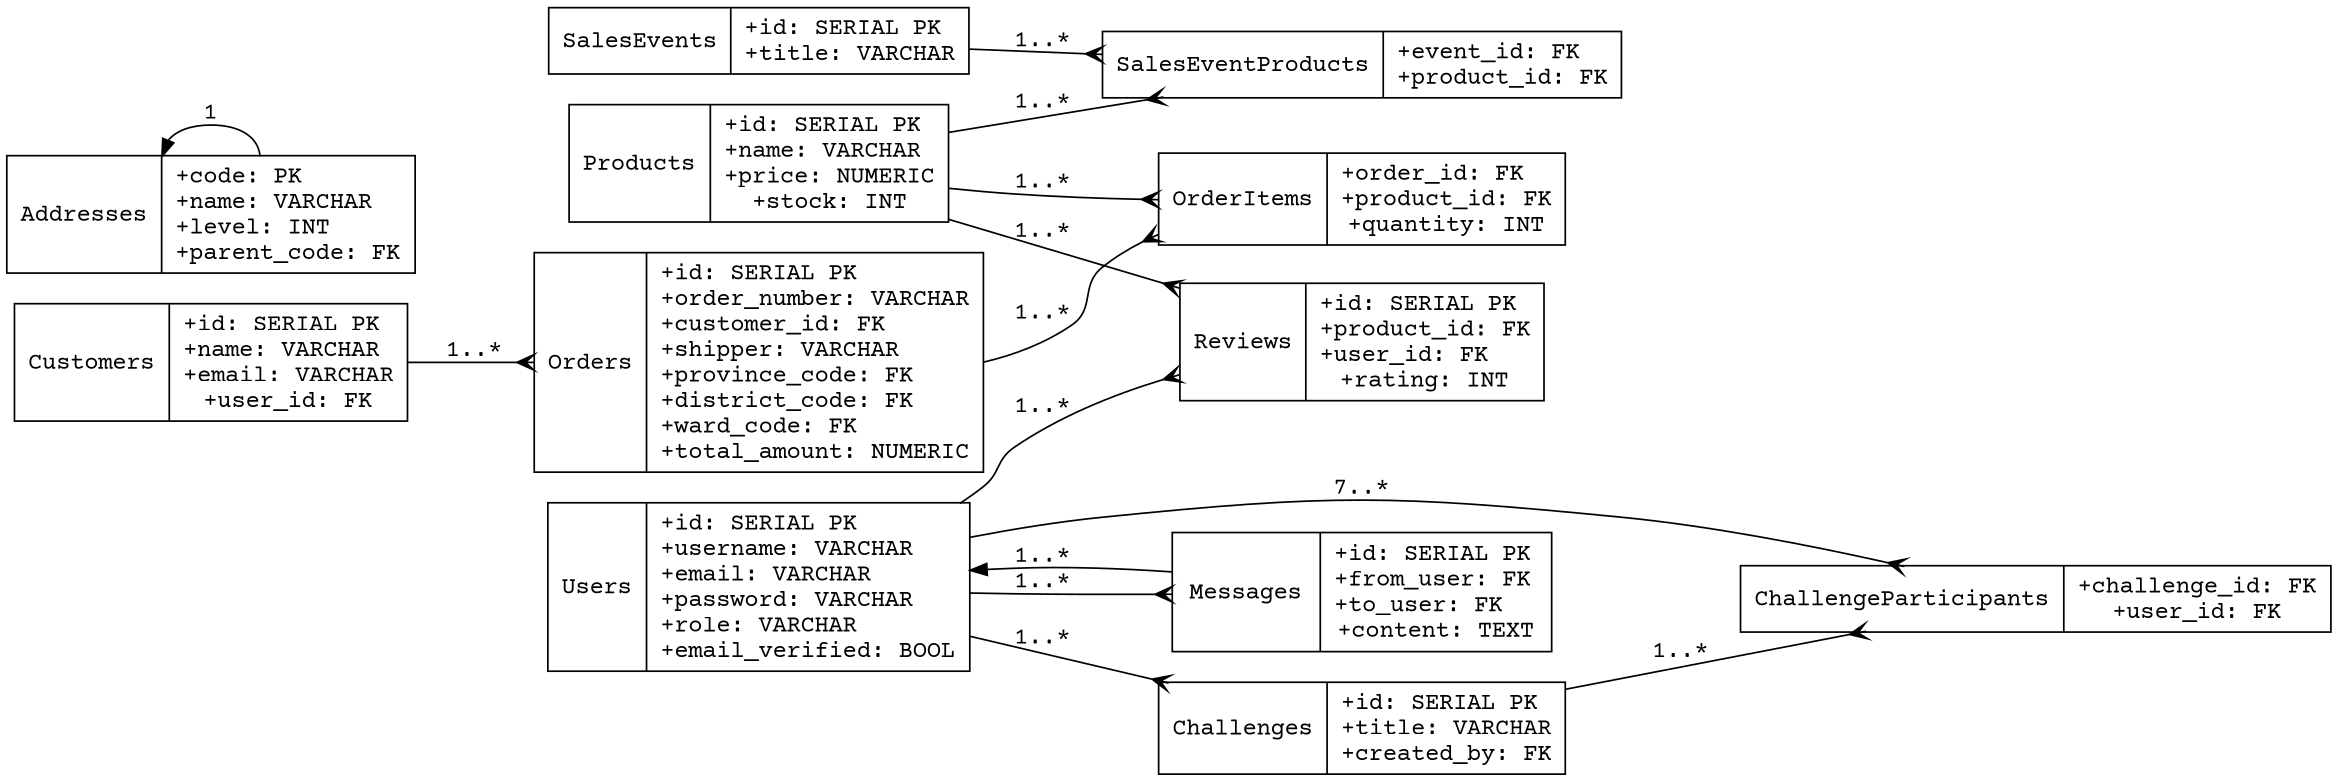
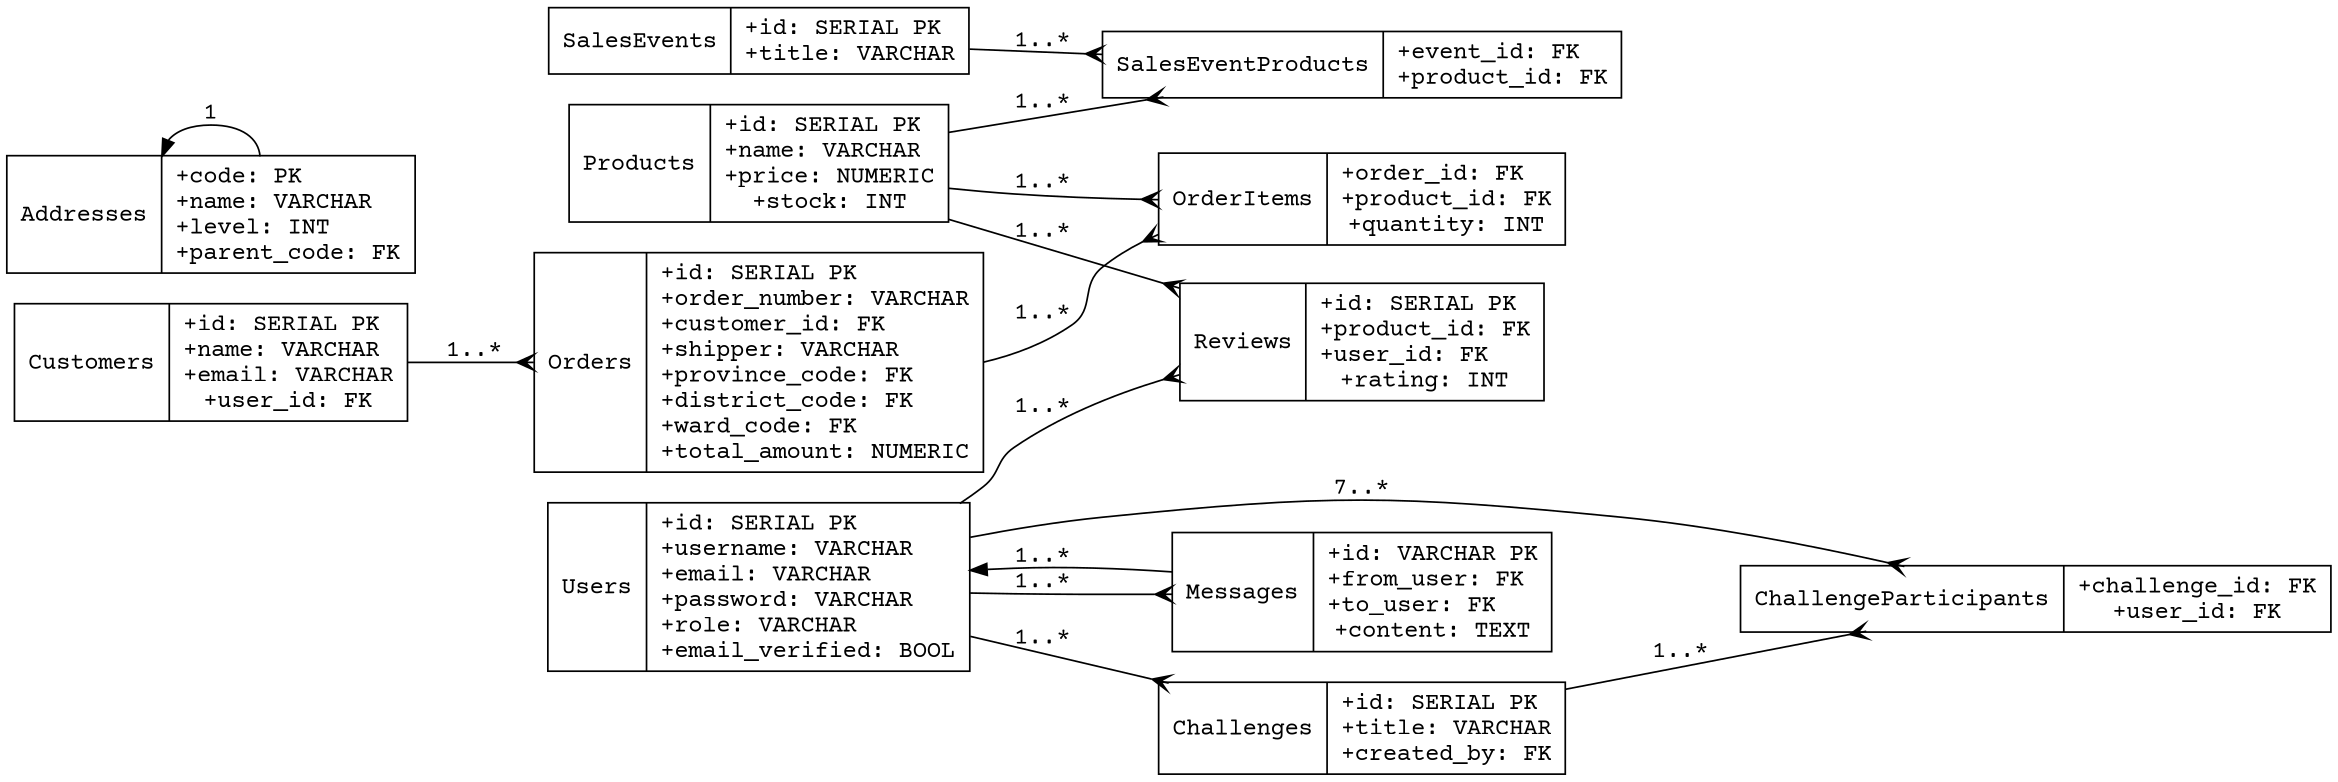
(1433, 553) -> (1433, 553)
